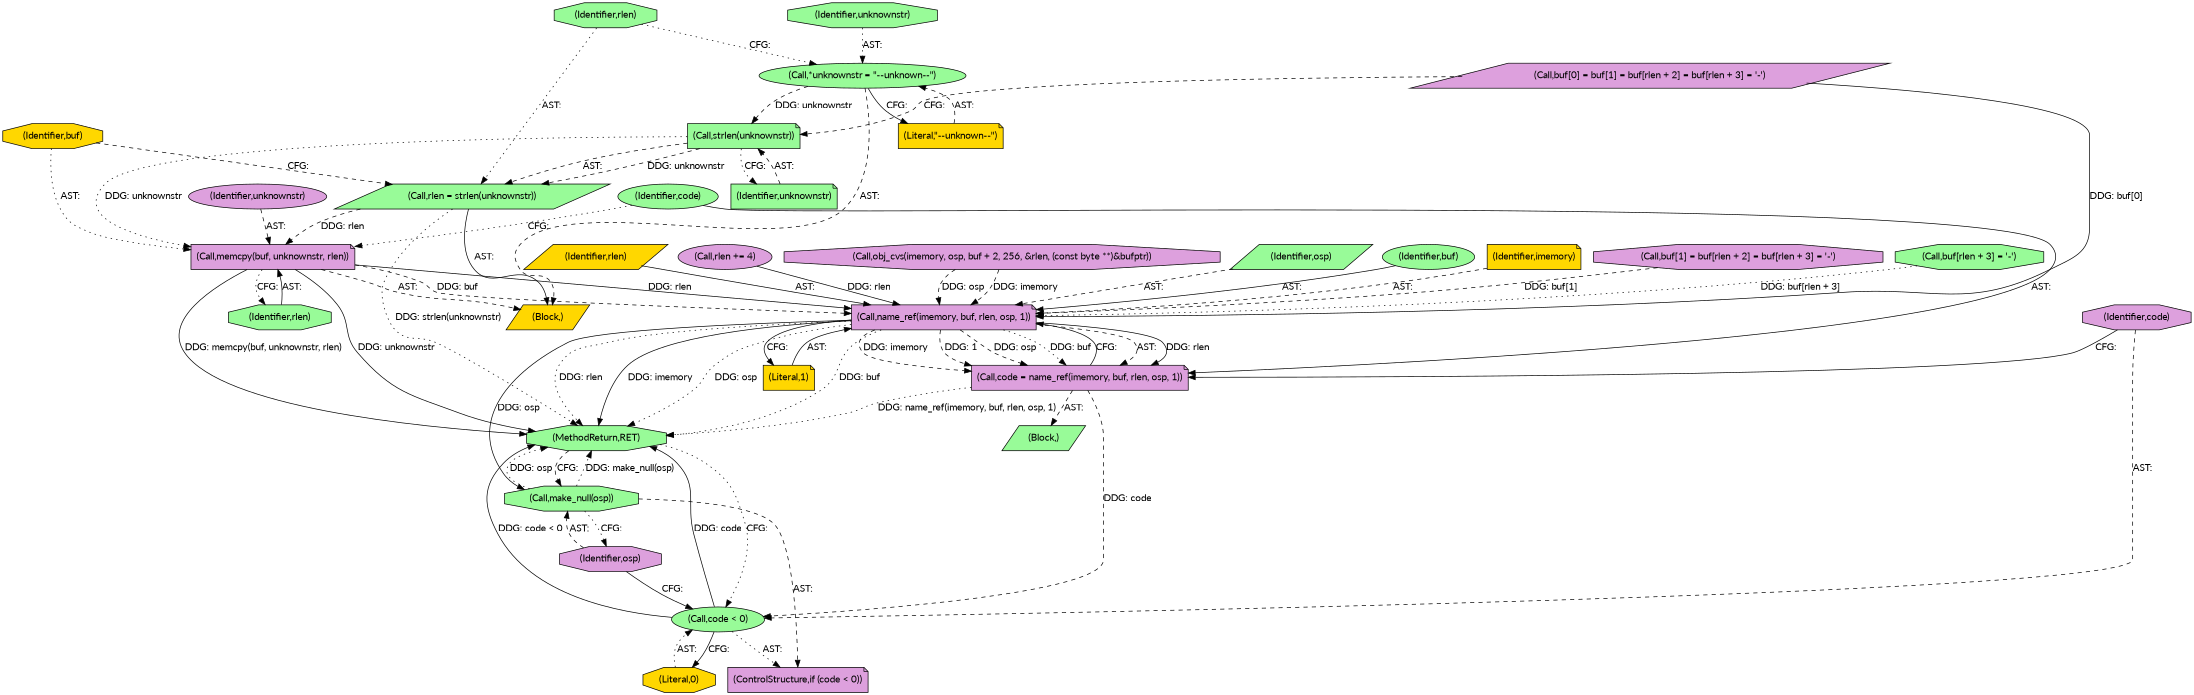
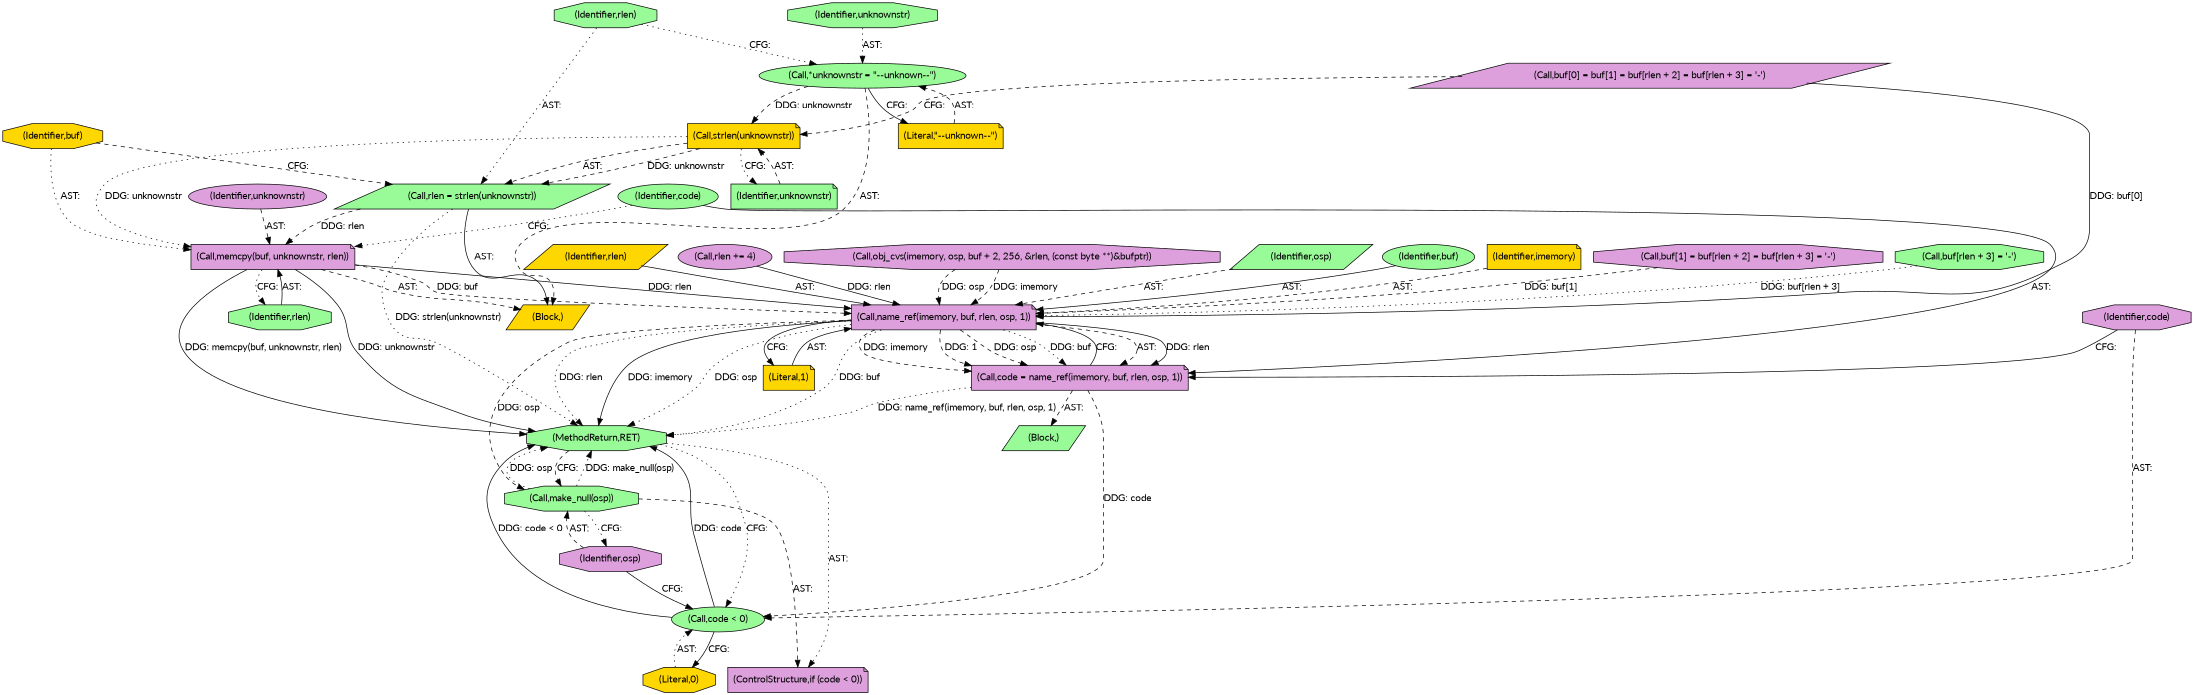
(744, 136) -> (744, 136)
(615, 333) -> (615, 333)
(753, 648) -> (827, 492)
